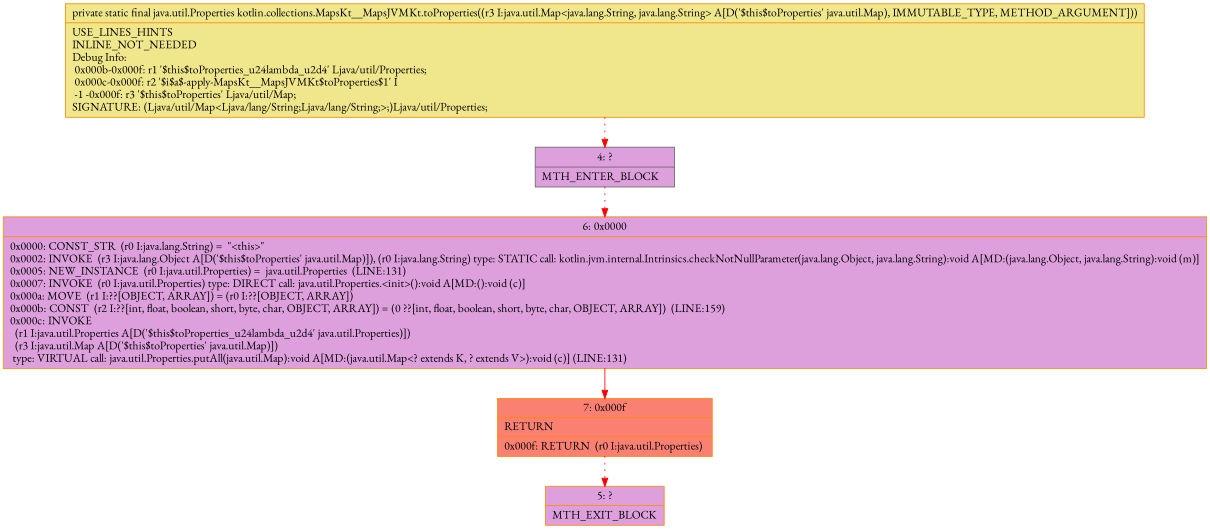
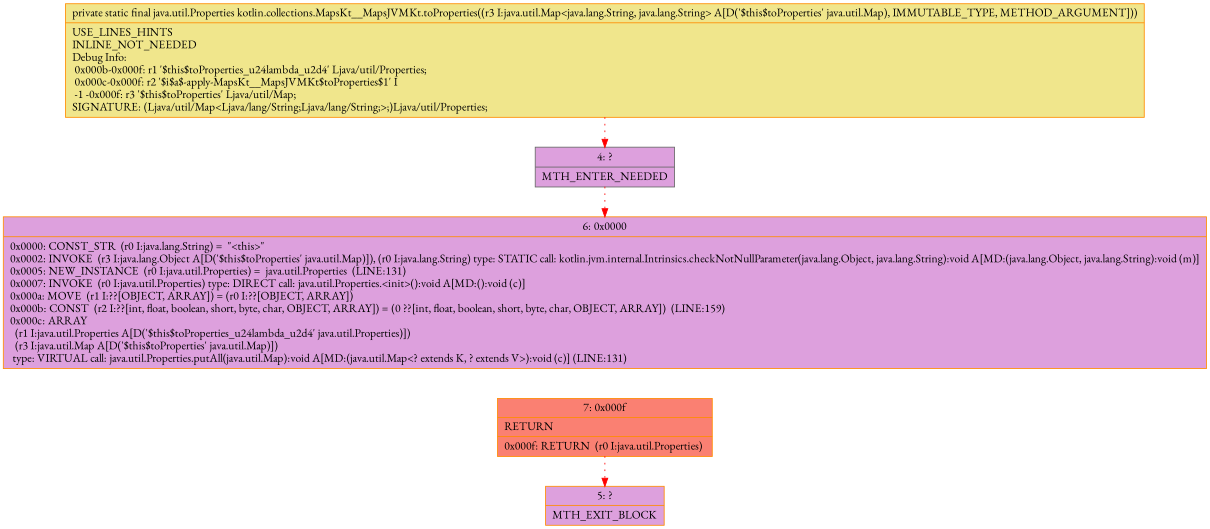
(601, 177) -> (605, 177)
(54, 321) -> (51, 321)
(605, 379) -> none
